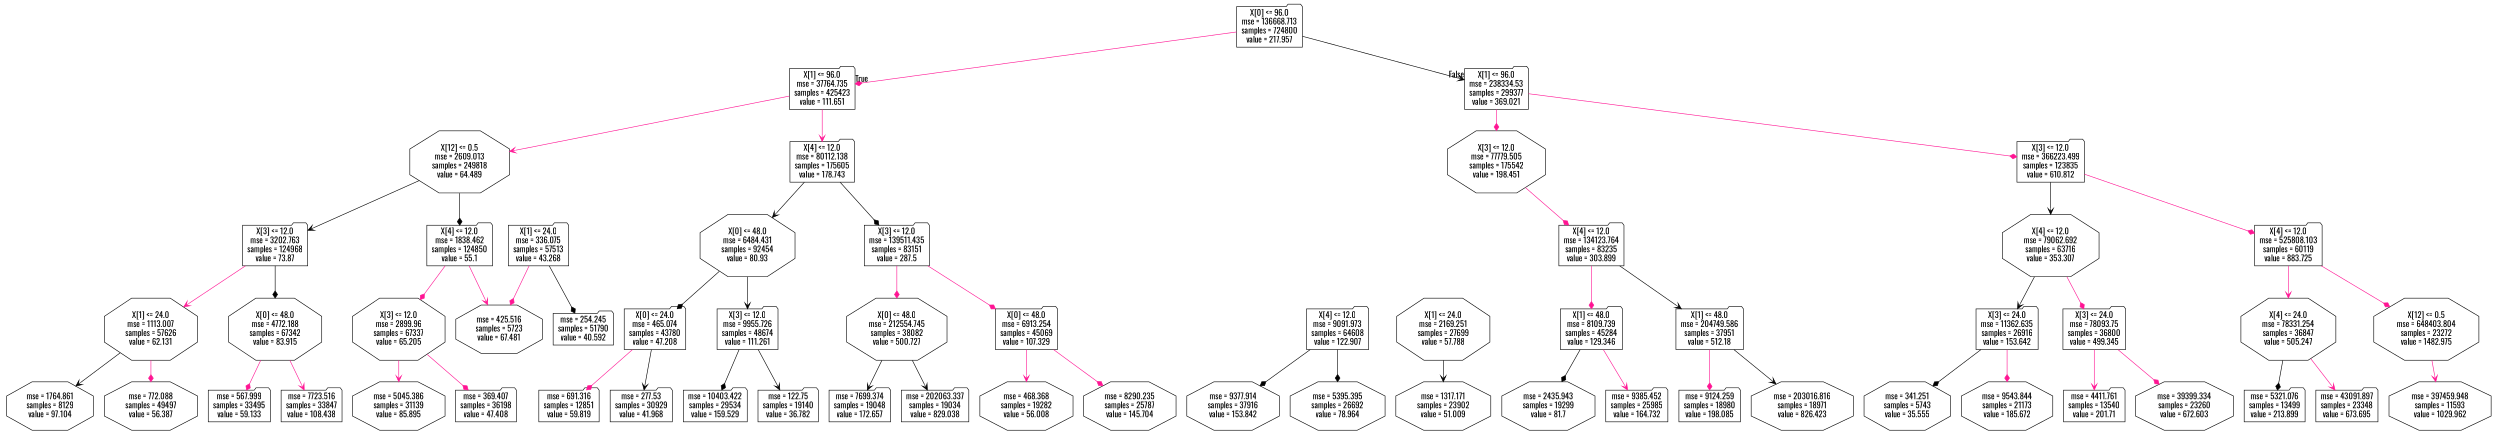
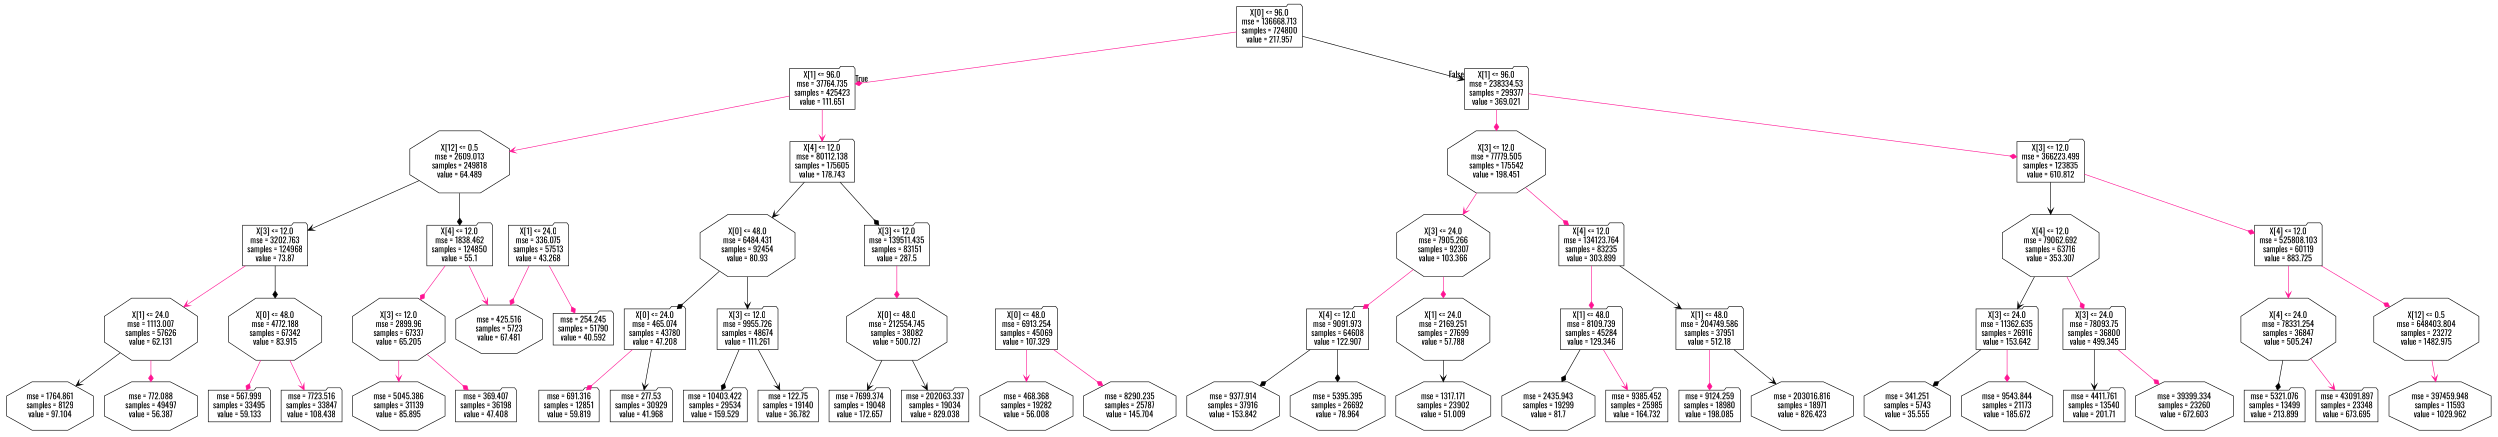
none -> (1443, 246)
(959, 285) -> none
(560, 286) -> (560, 286)
(2094, 367) -> (2094, 367)
